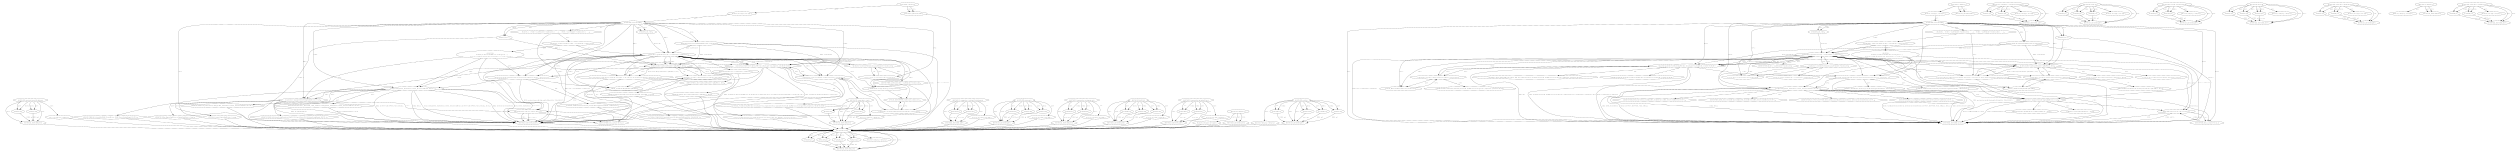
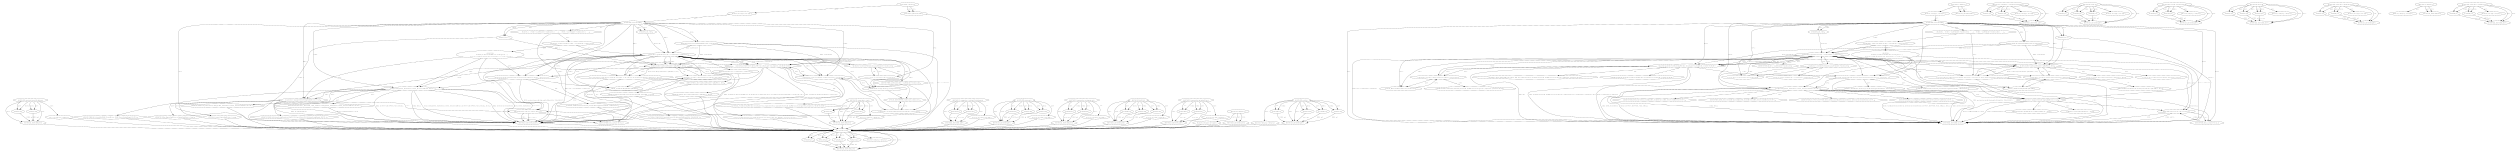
(848, 87) -> (860, 81)
